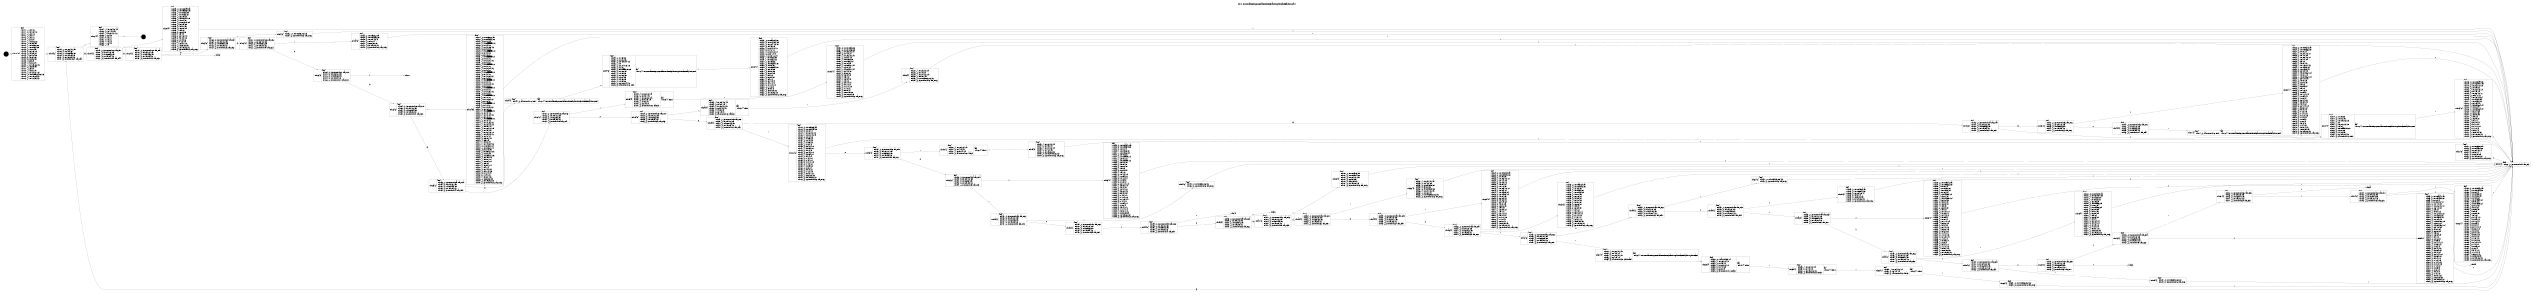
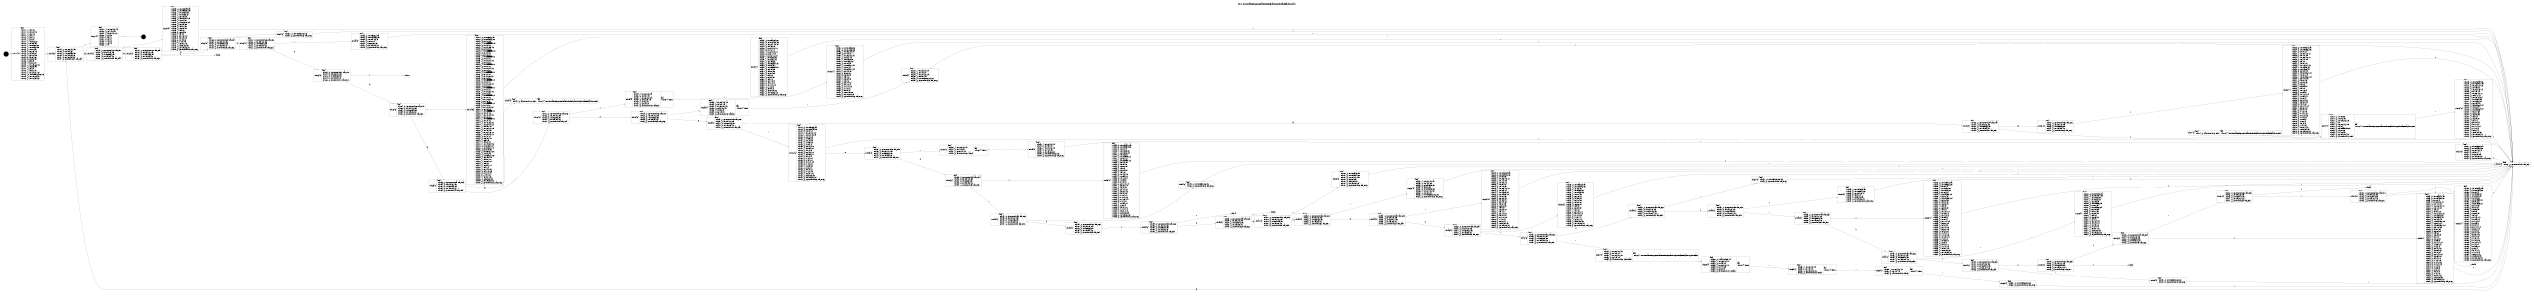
(649, 71) -> none
(2131, 128) -> none
